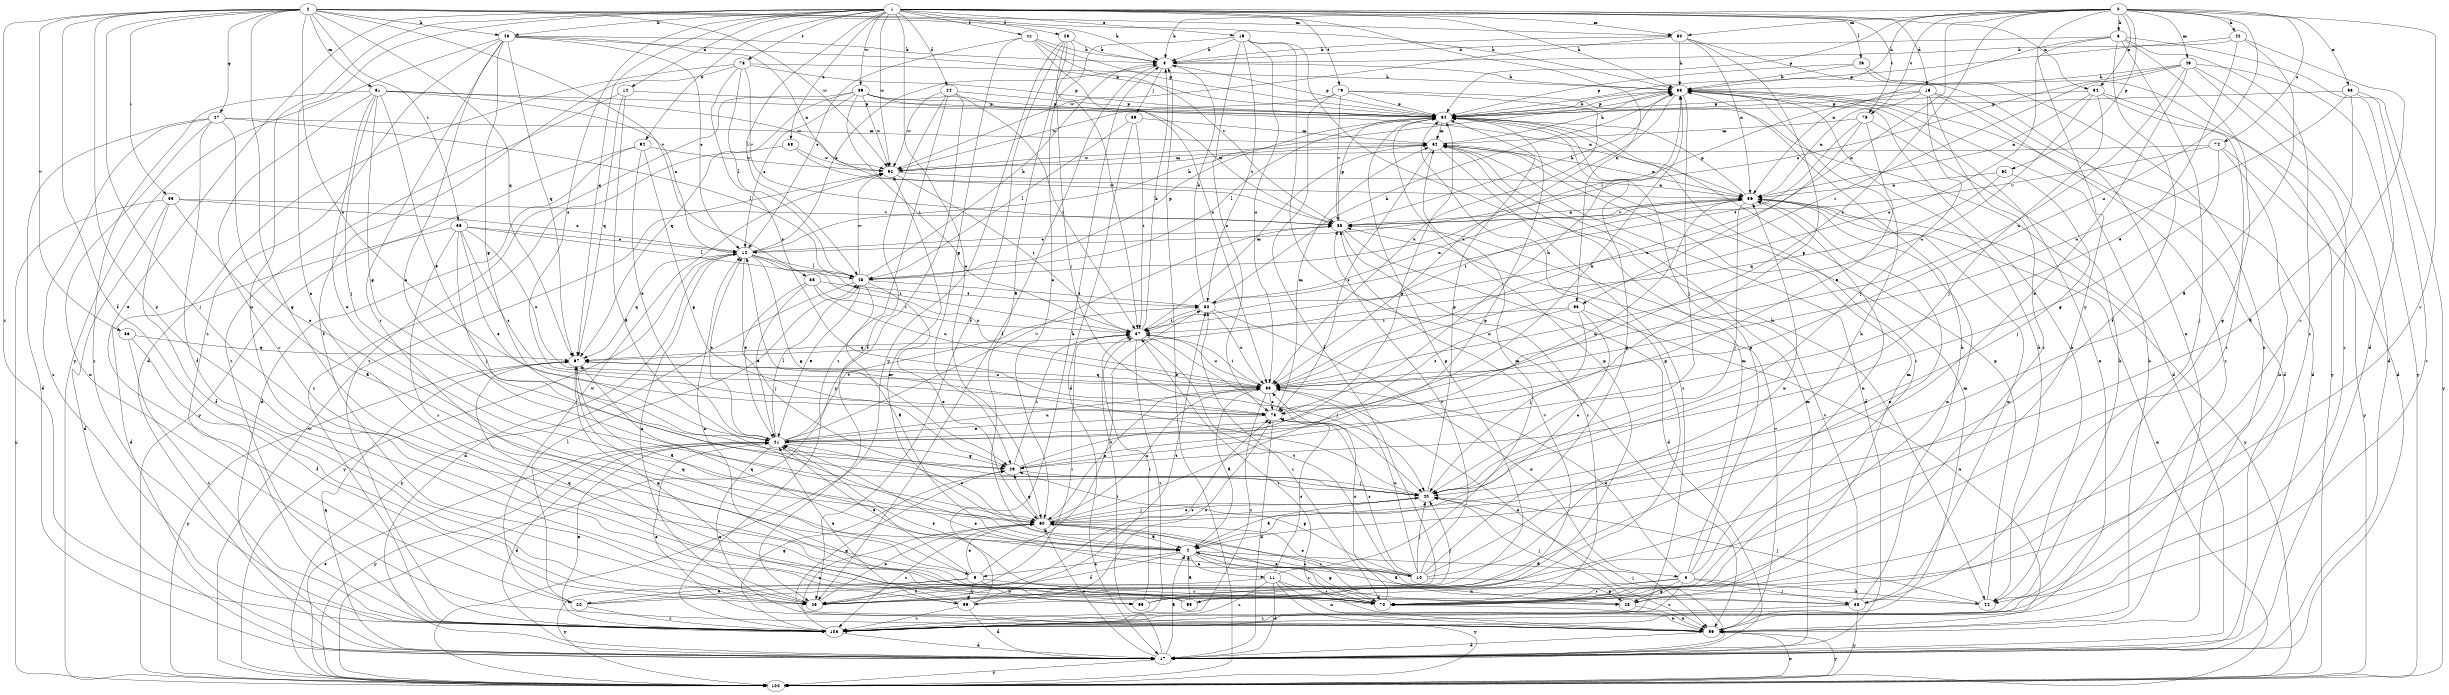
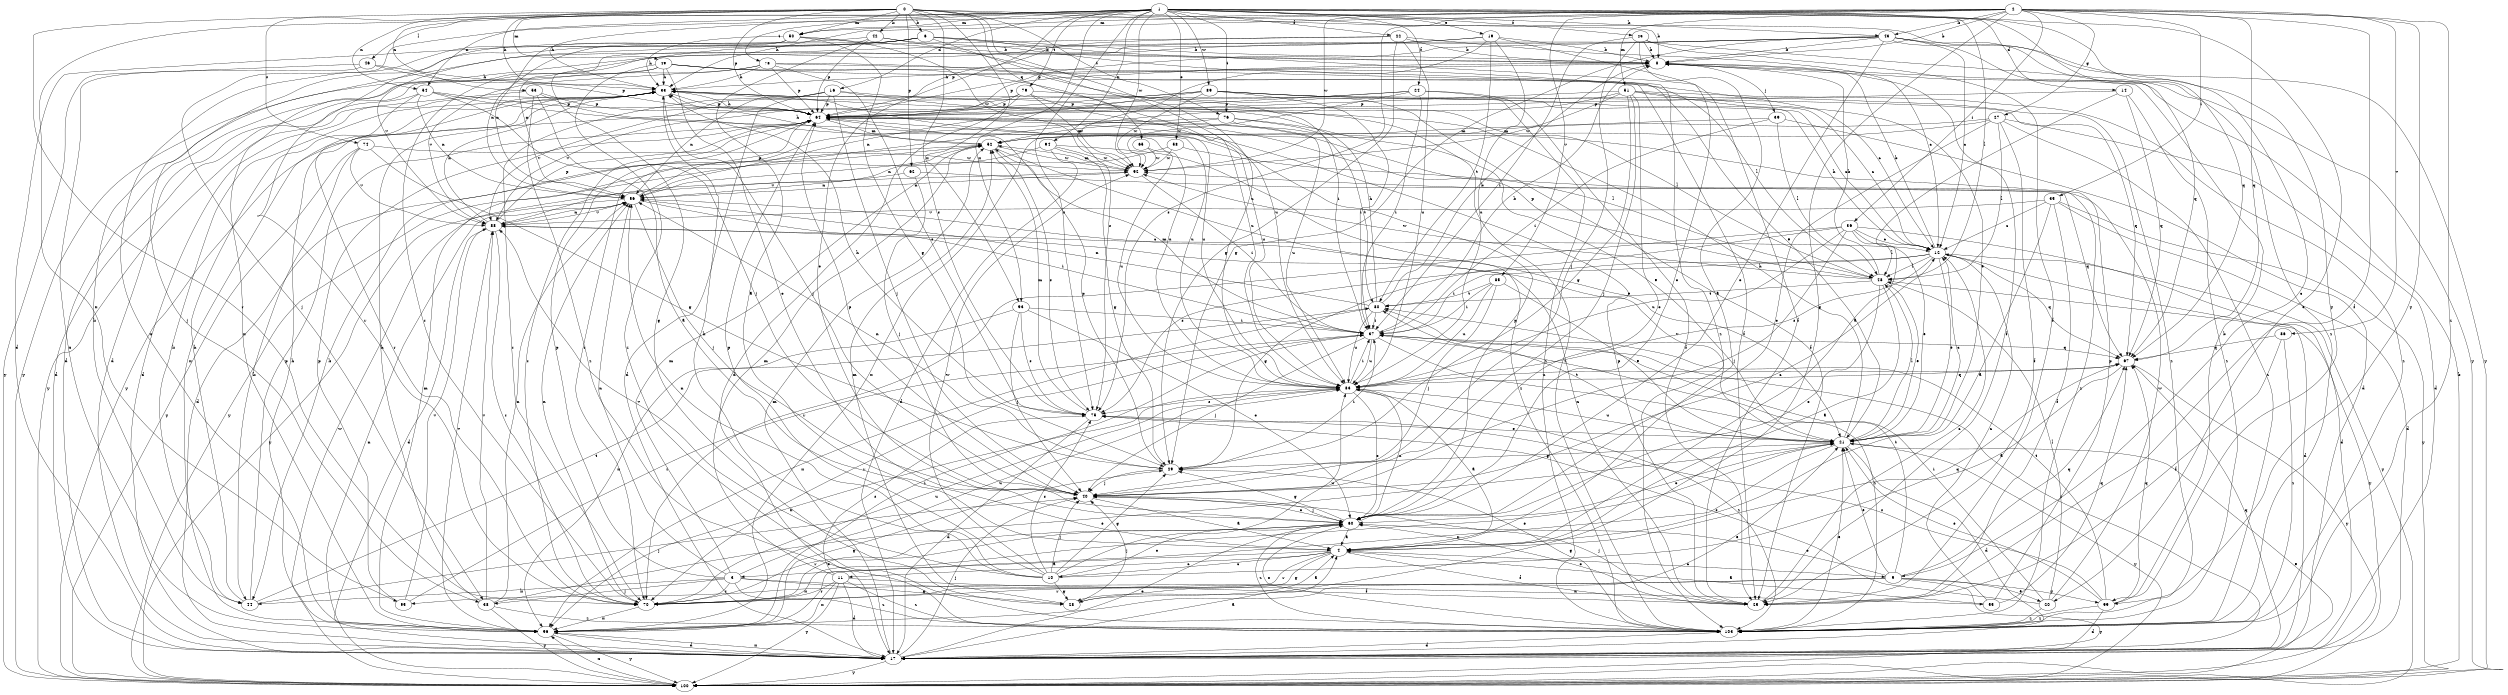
none -> (1141, 145)
(1679, 619) -> (721, 645)
